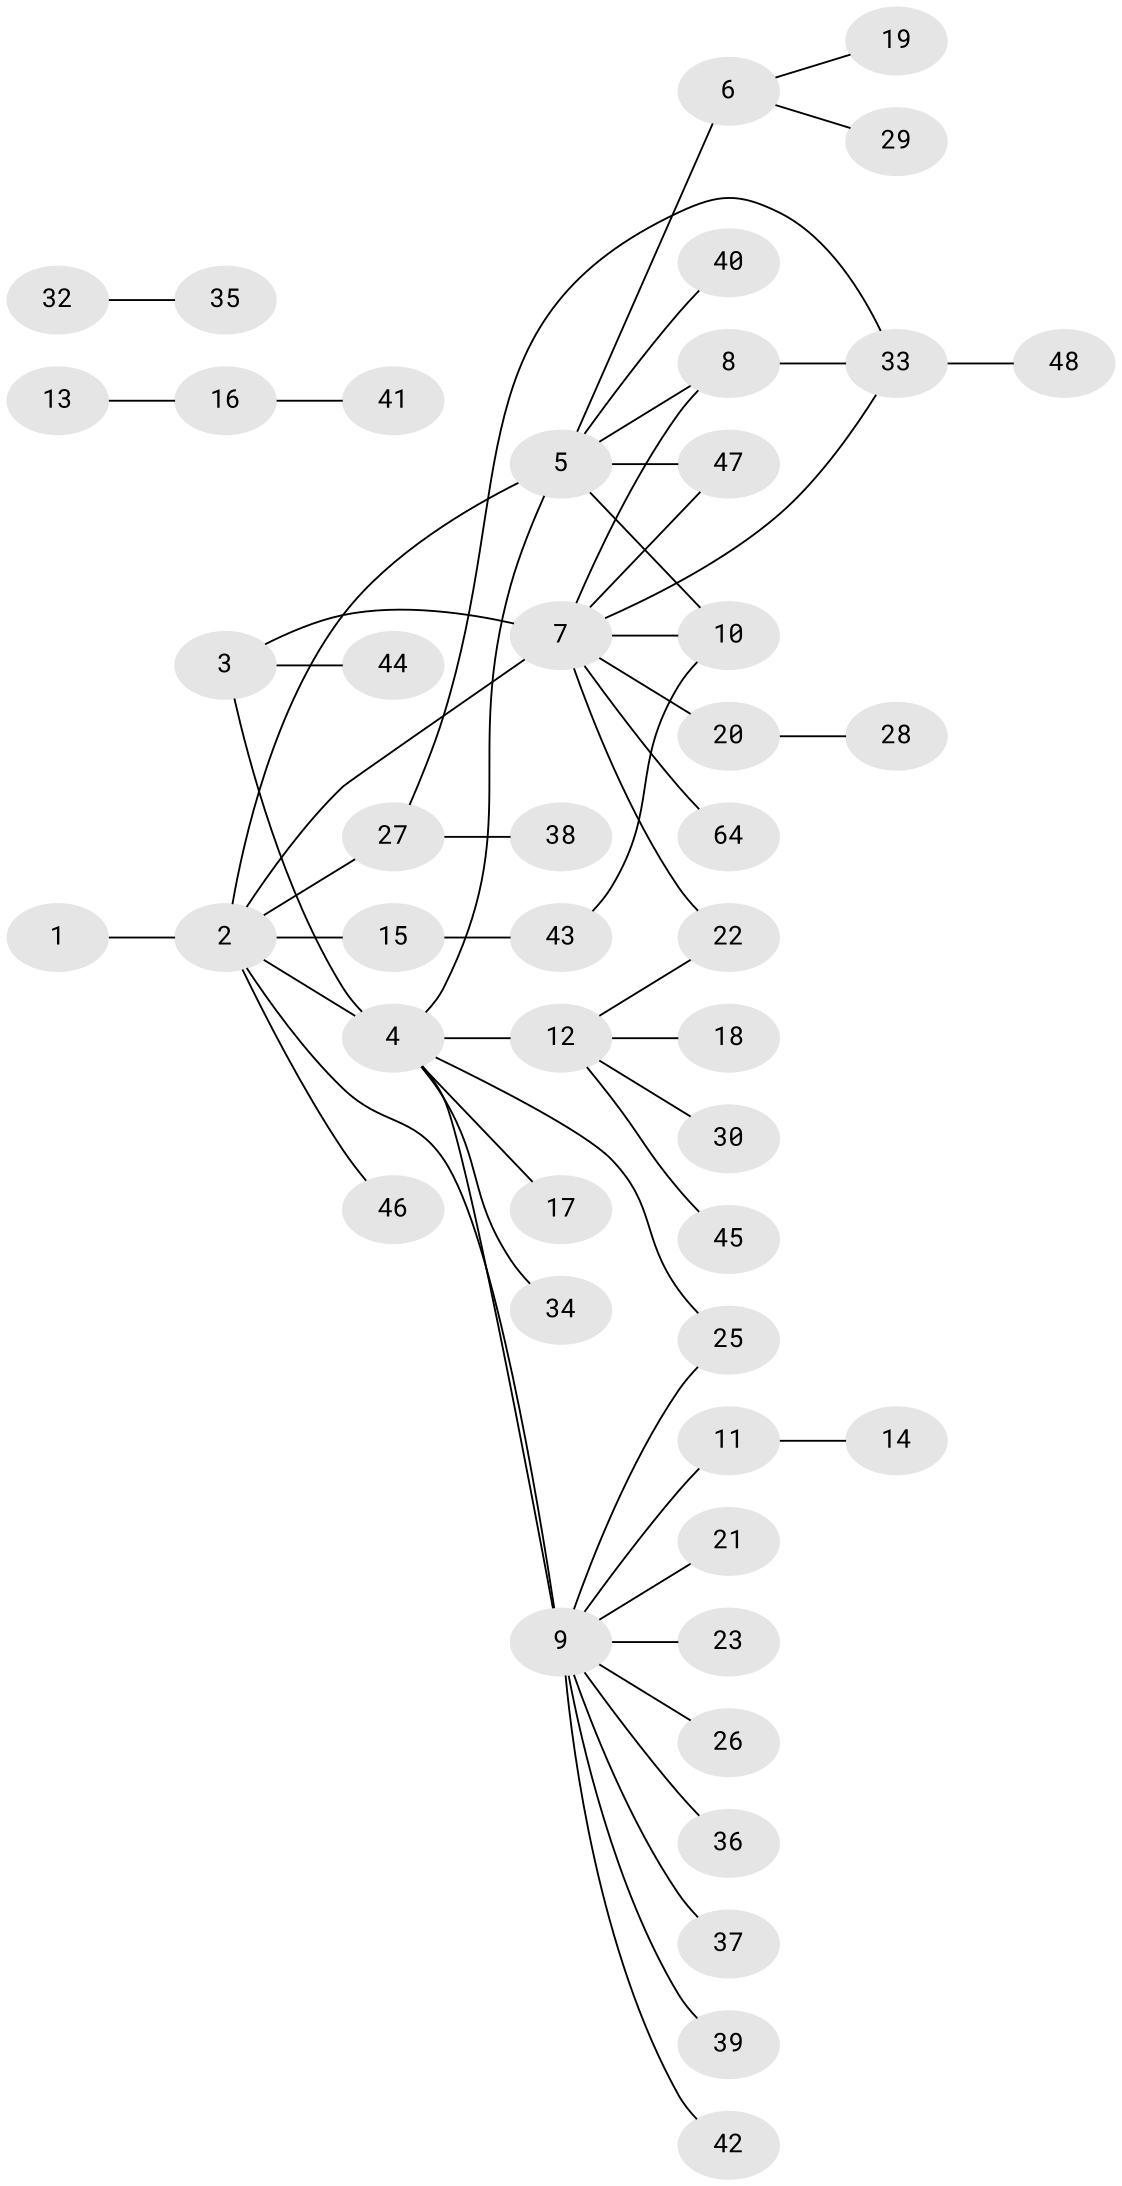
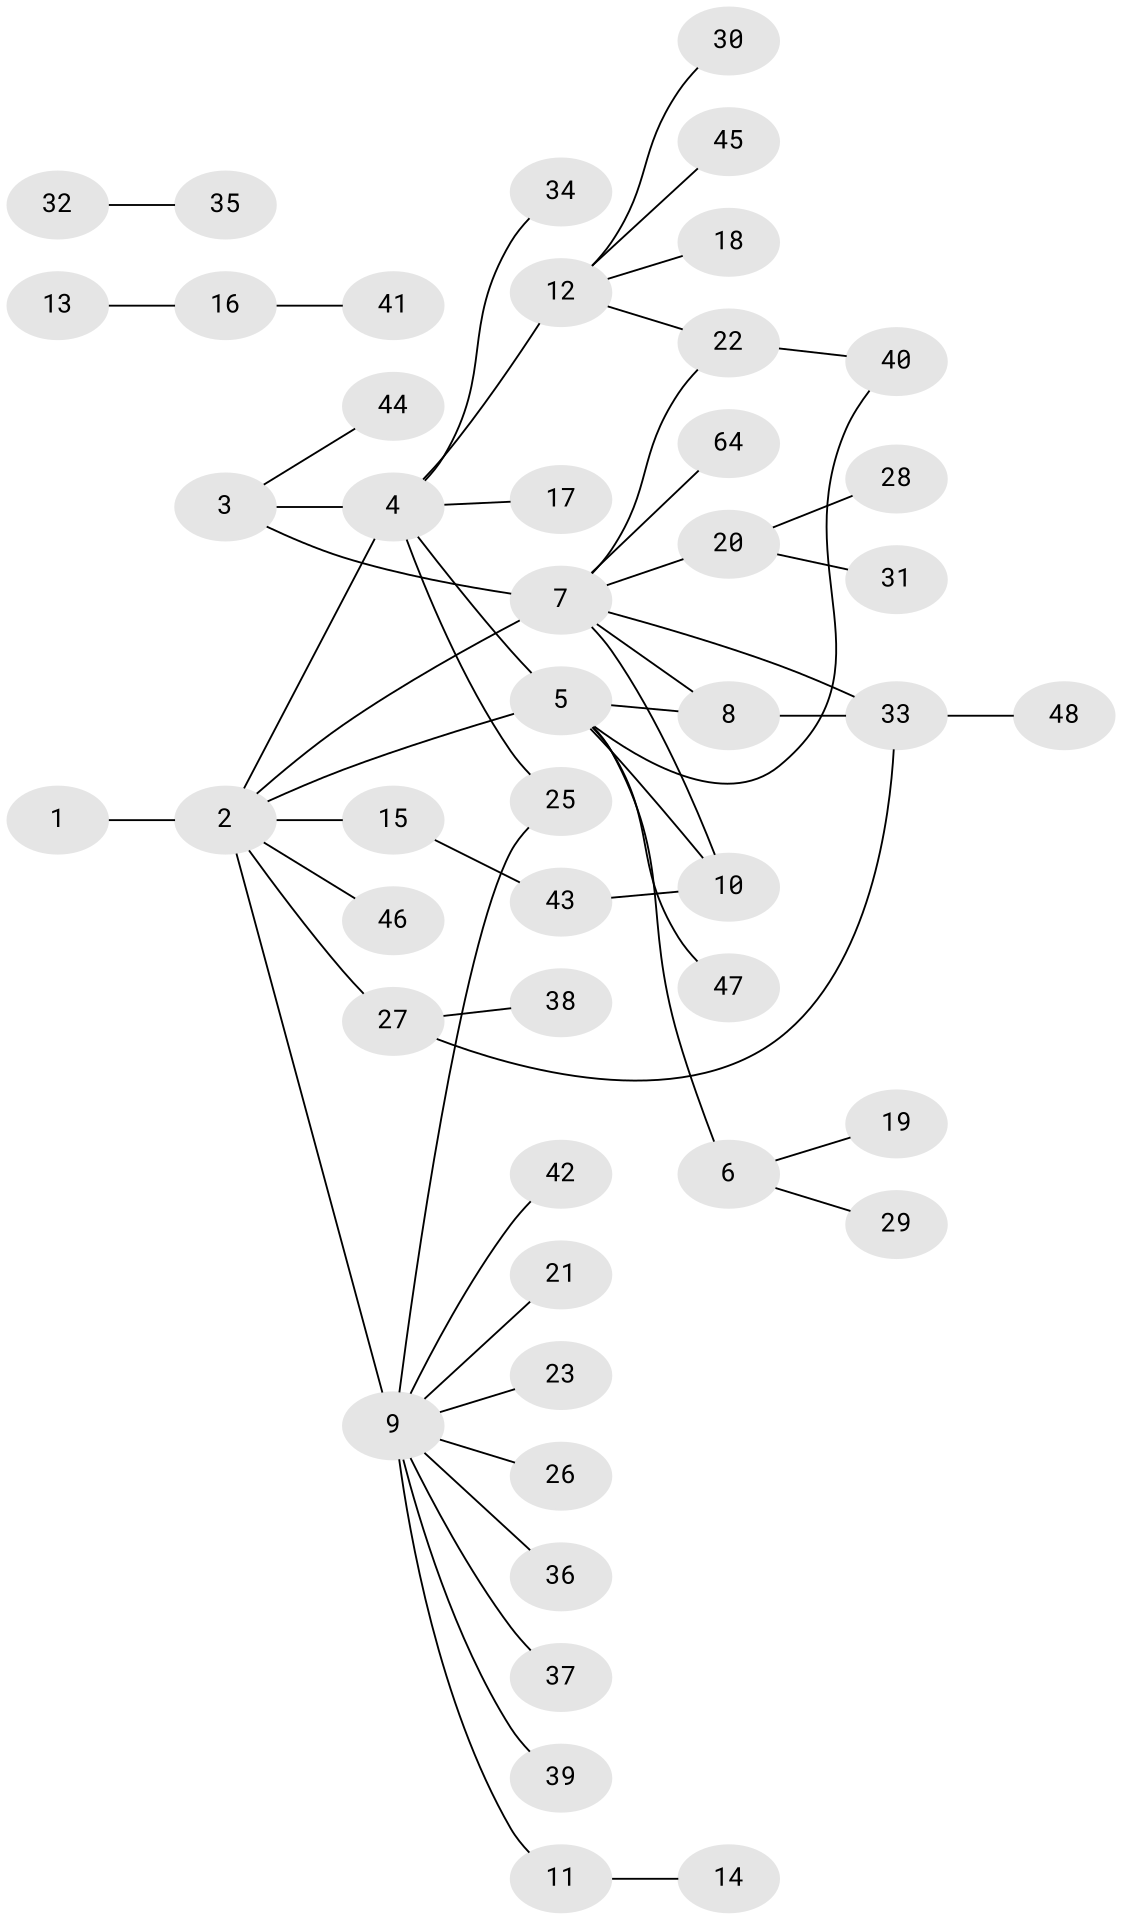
none -> (813, 352)
(637, 558) -> none
none -> (897, 580)
(500, 1333) -> none
